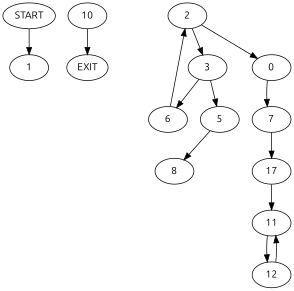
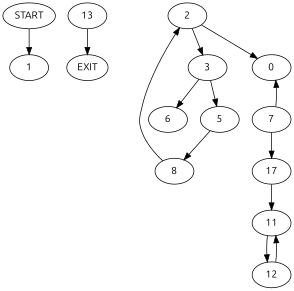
(87, 16) -> (87, 16)
(177, 71) -> (145, 98)
(267, 90) -> (276, 97)
